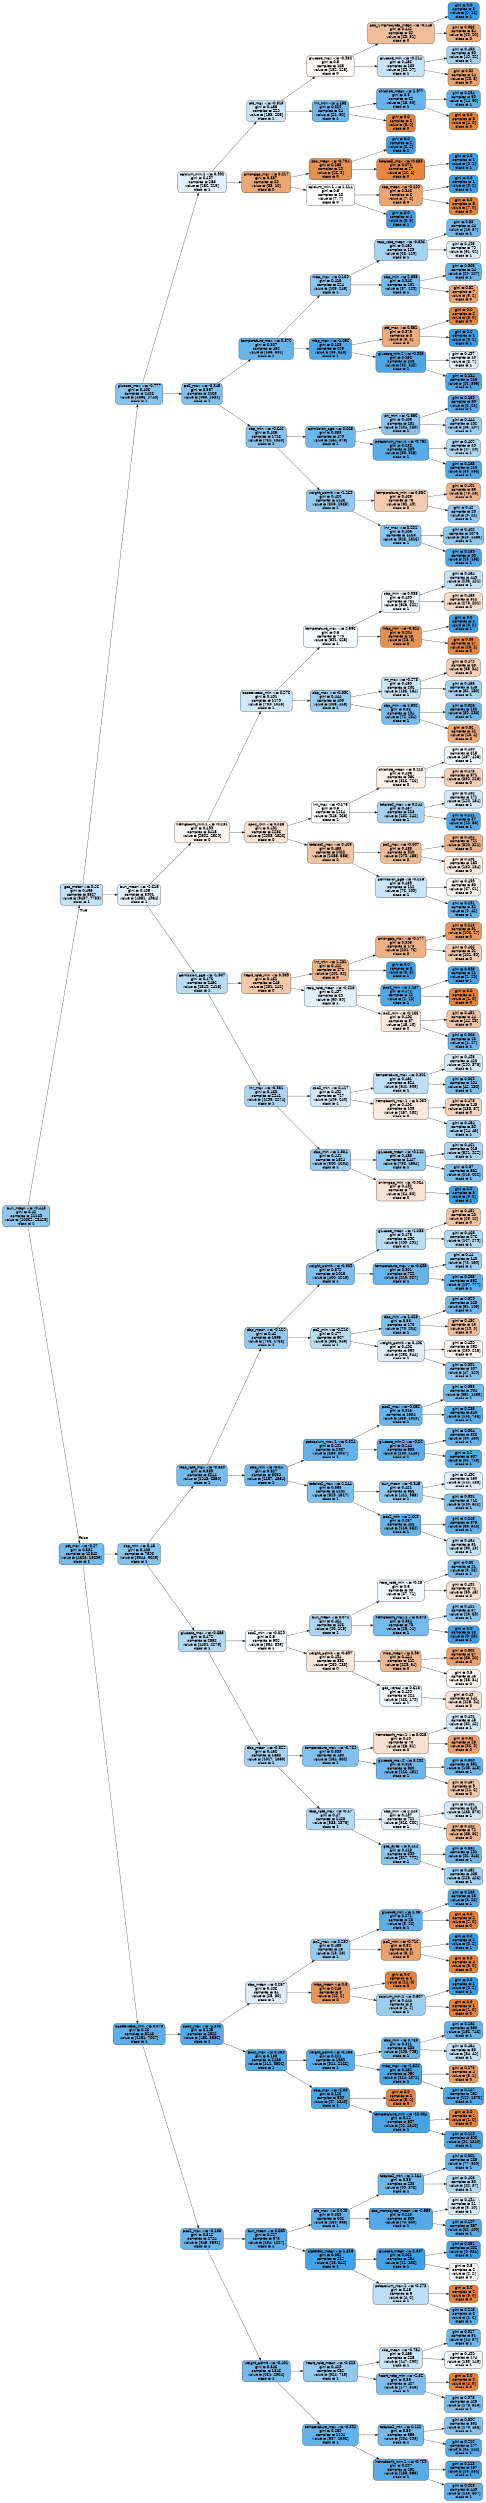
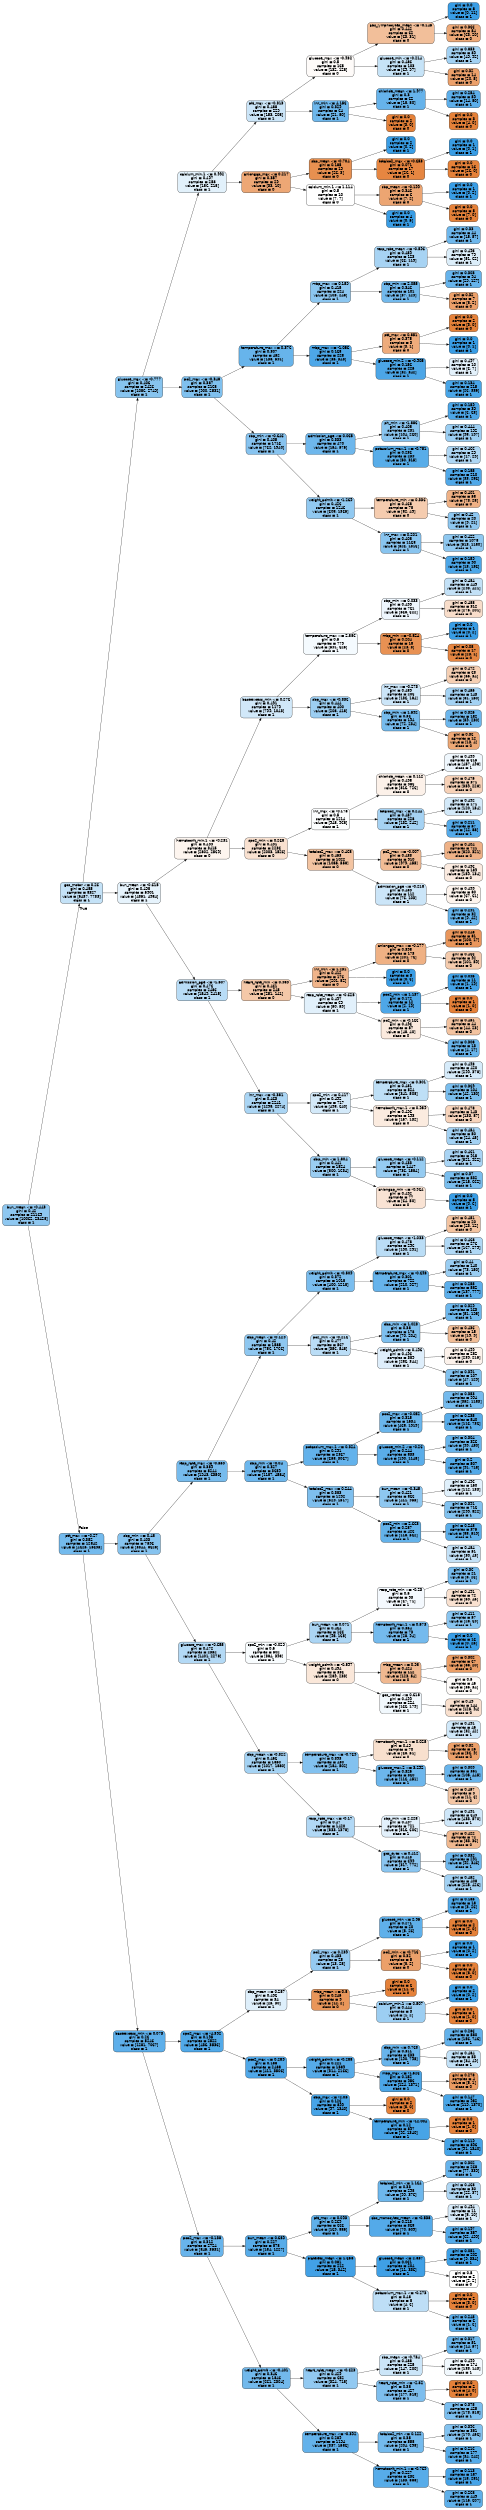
(464, 55) -> (464, 55)
none -> (464, 169)
